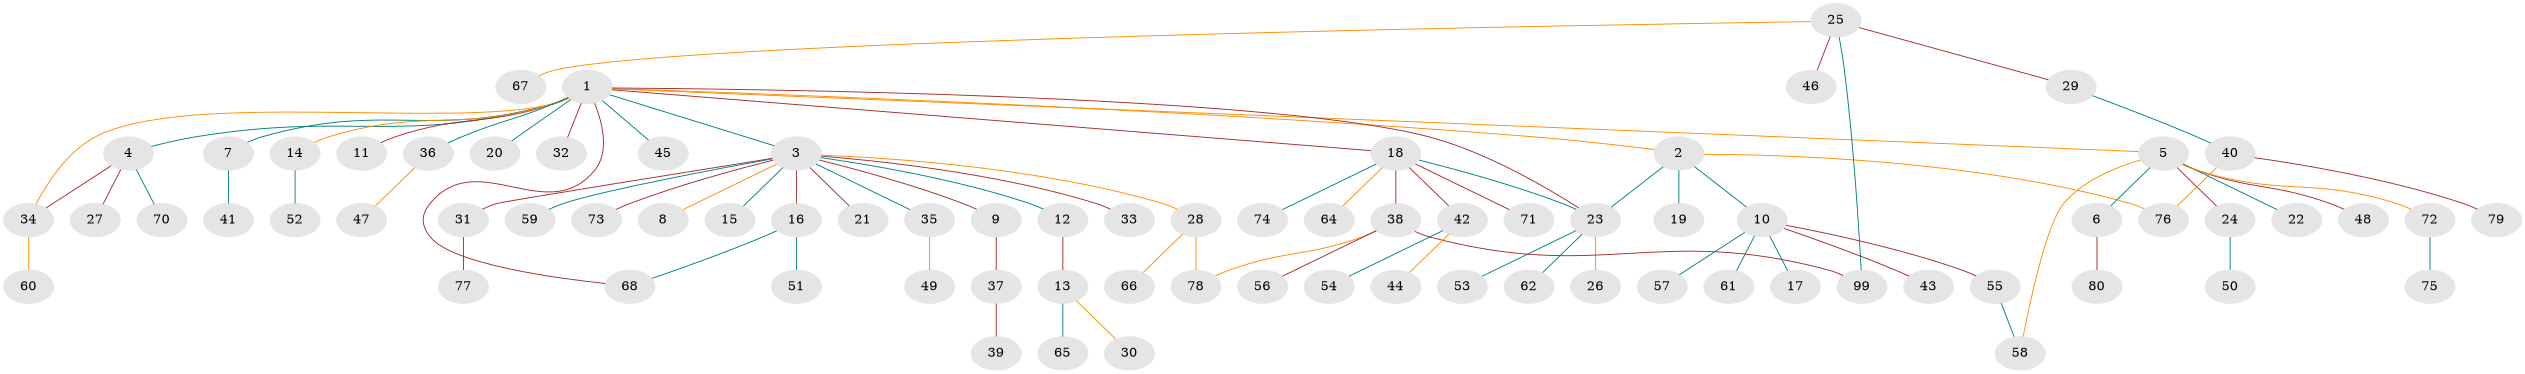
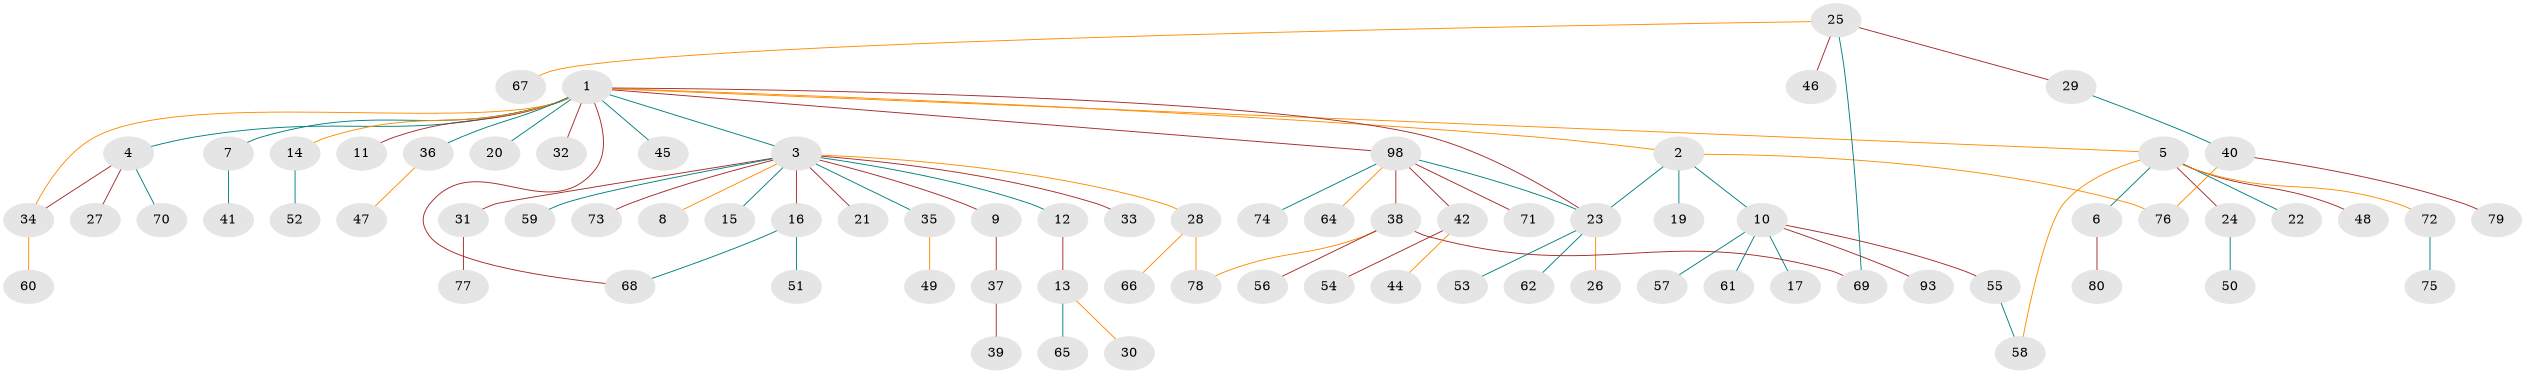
(1396, 154) -> (1396, 154)
(1396, 253) -> (1396, 253)
(1862, 287) -> (1862, 287)
(1929, 287) -> (1929, 287)
